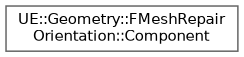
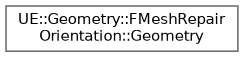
(122, 29) -> (122, 29)
